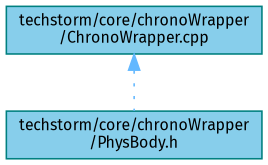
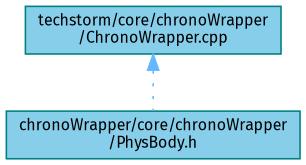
(134, 135) -> (153, 135)
